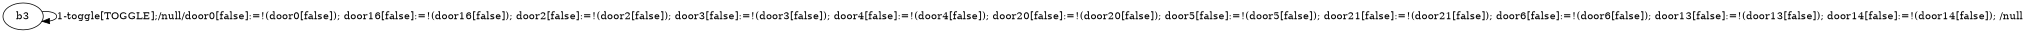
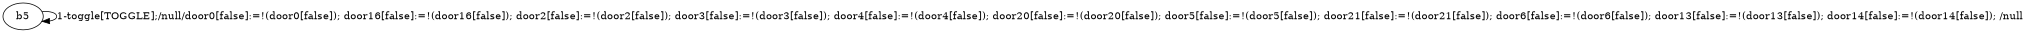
(23, 16) -> (23, 16)
